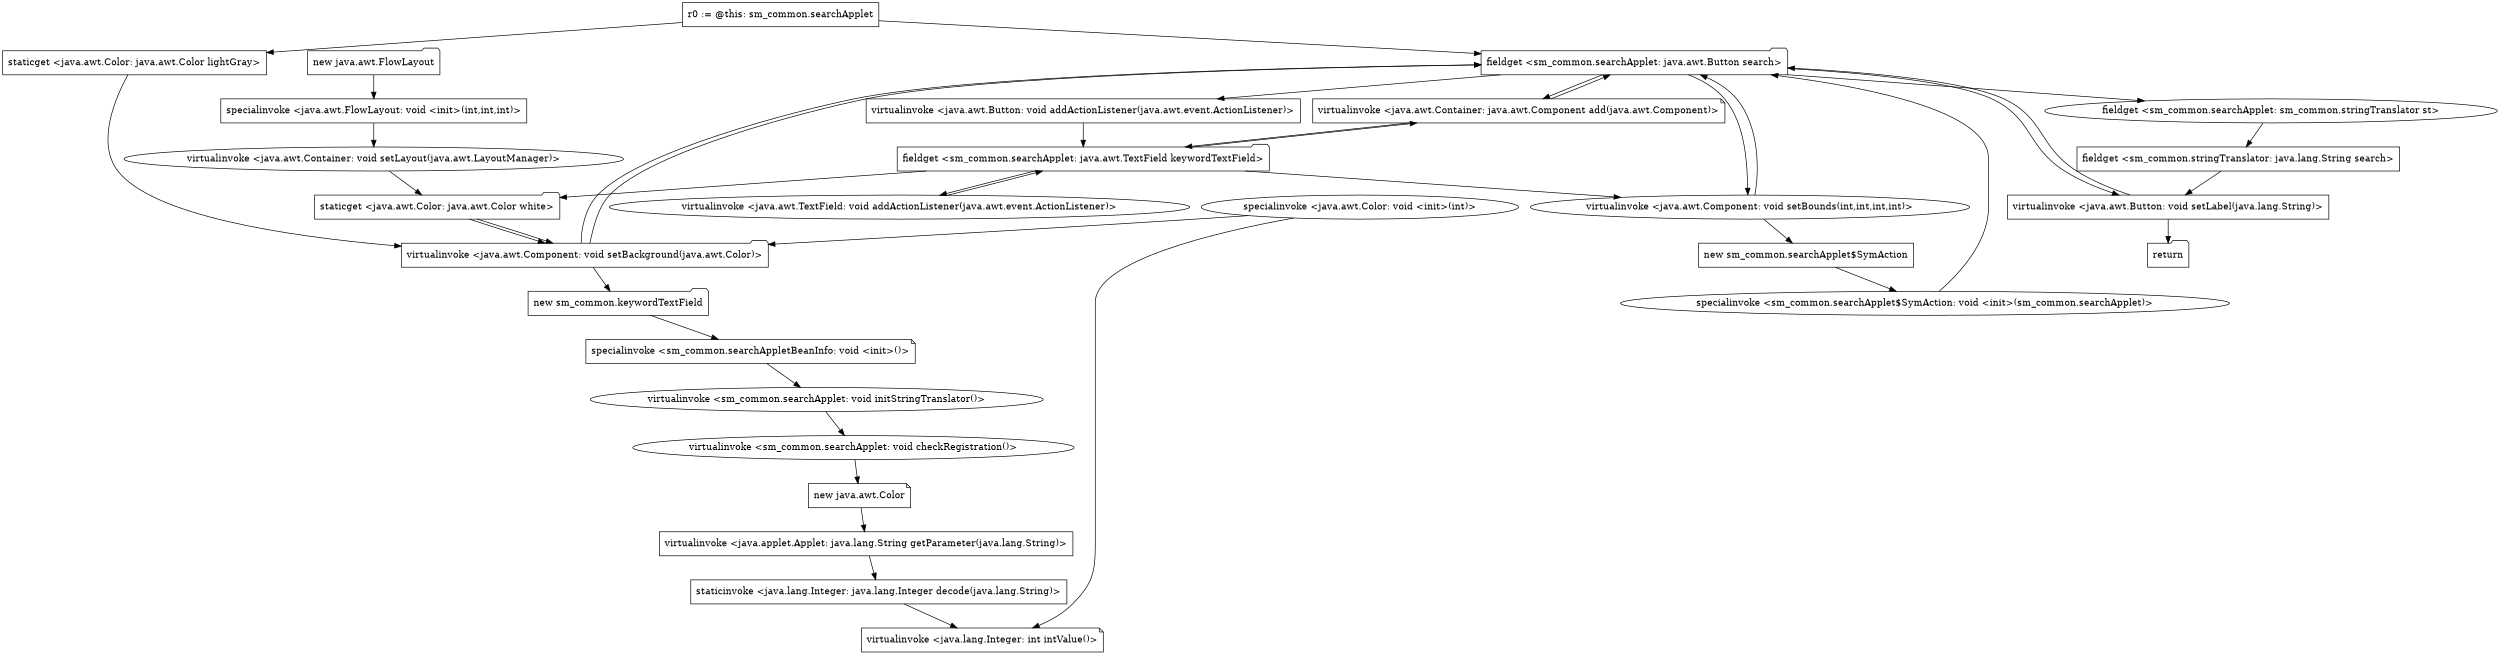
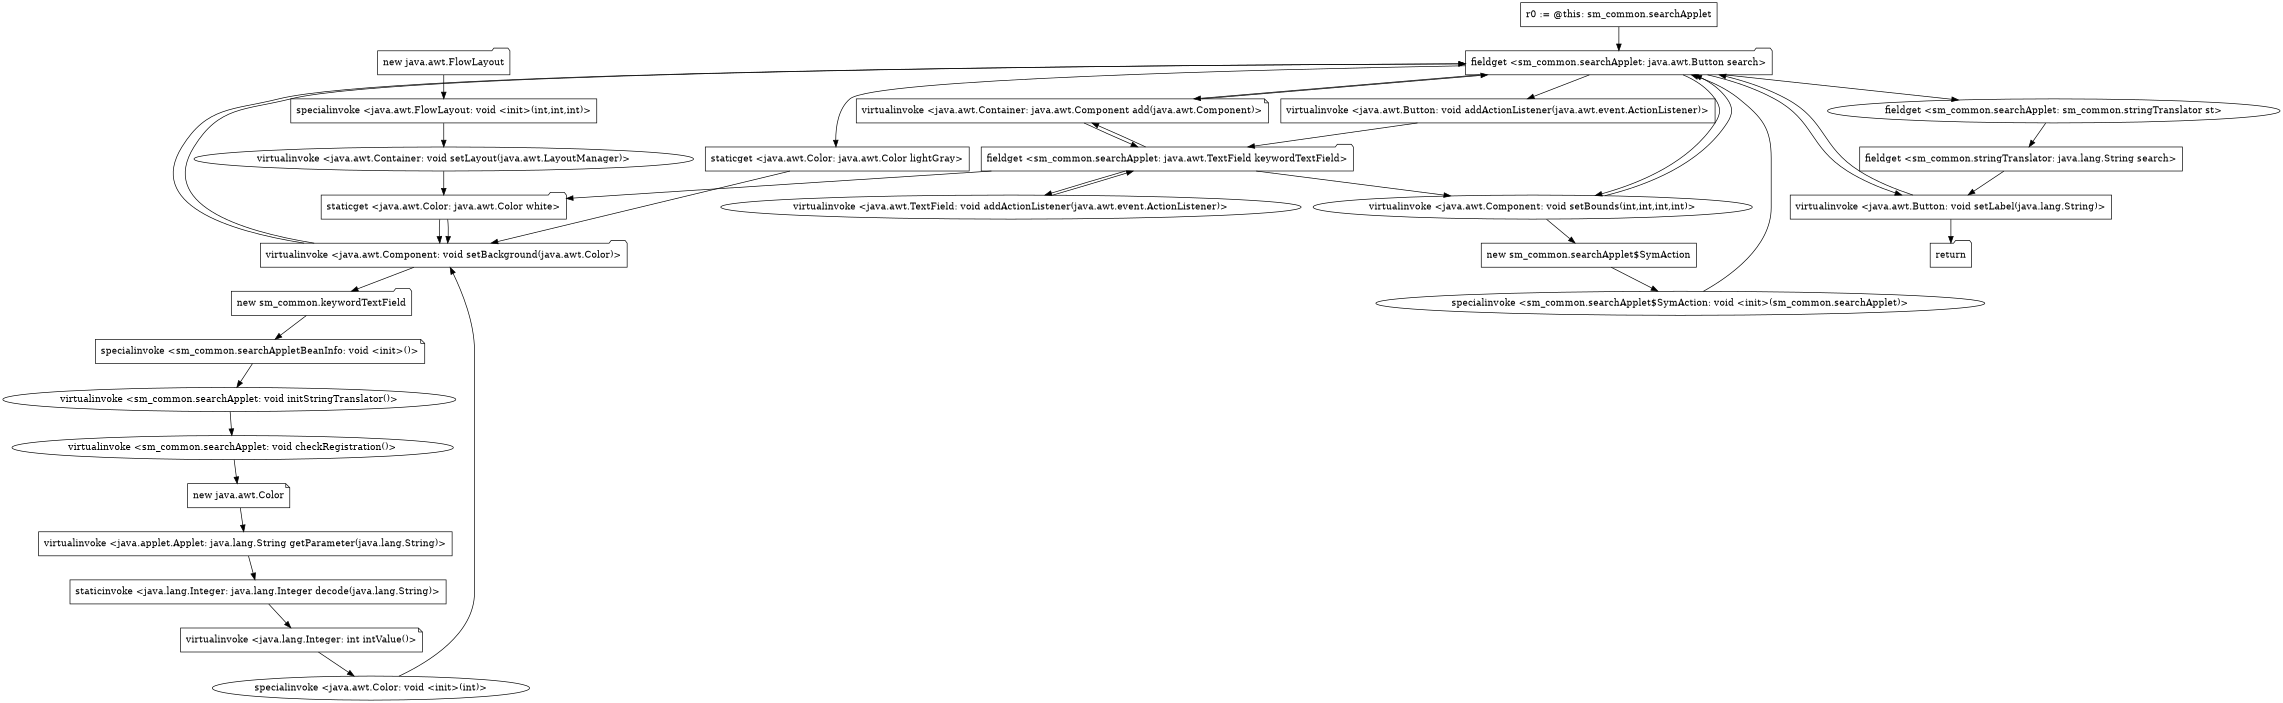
(478, 37) -> (1135, 75)
(1095, 365) -> (334, 662)
